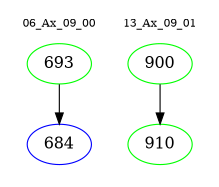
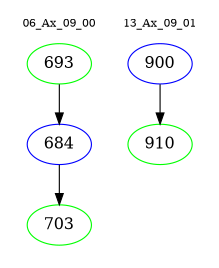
(160, 64) -> (160, 64)
none -> (59, 225)
